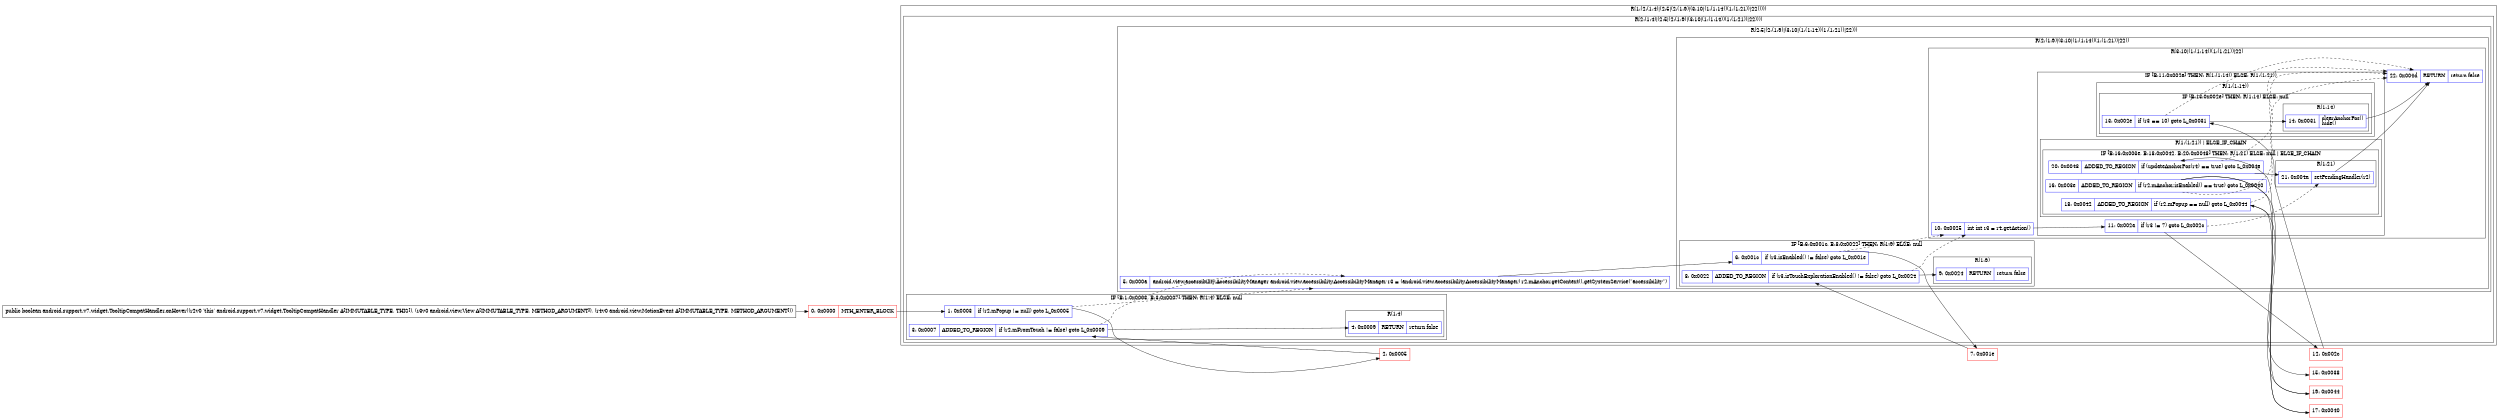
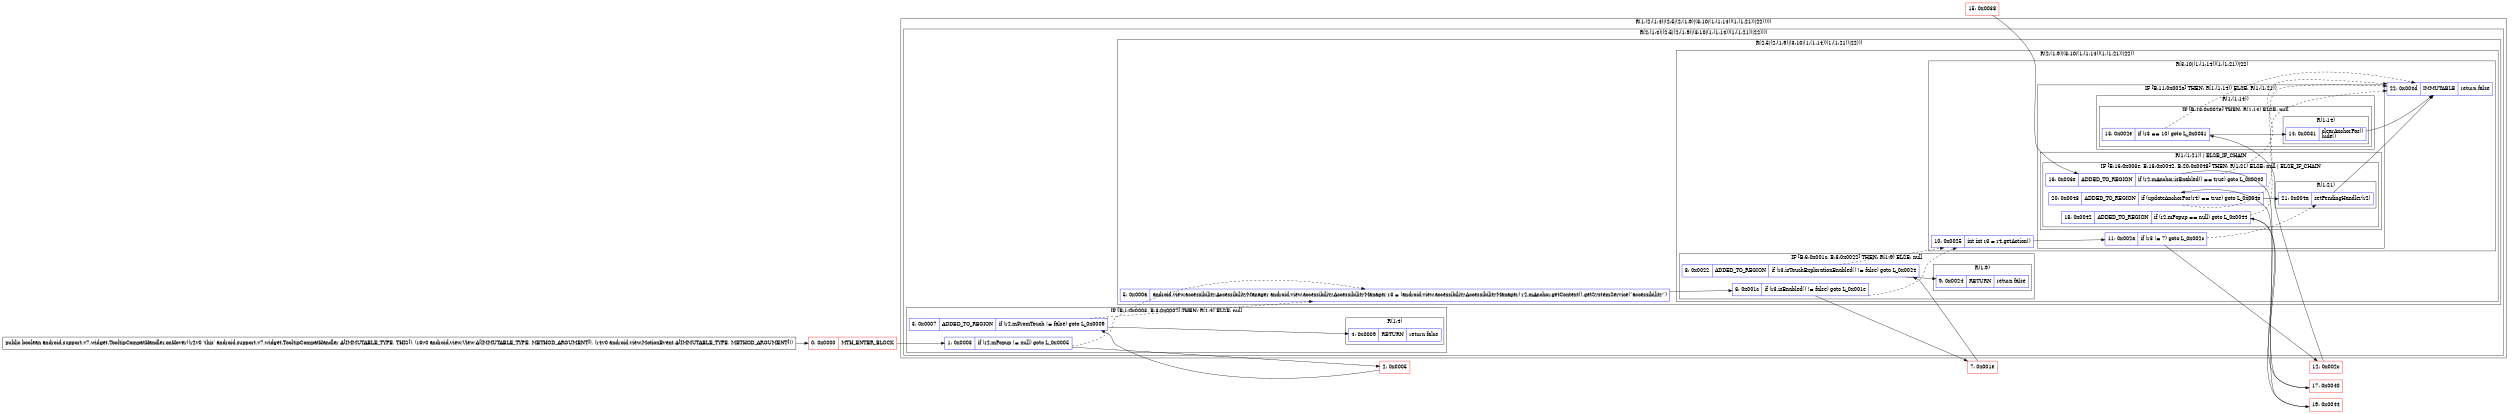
(2434, 76) -> (2439, 89)
(2275, 222) -> (2035, 96)
